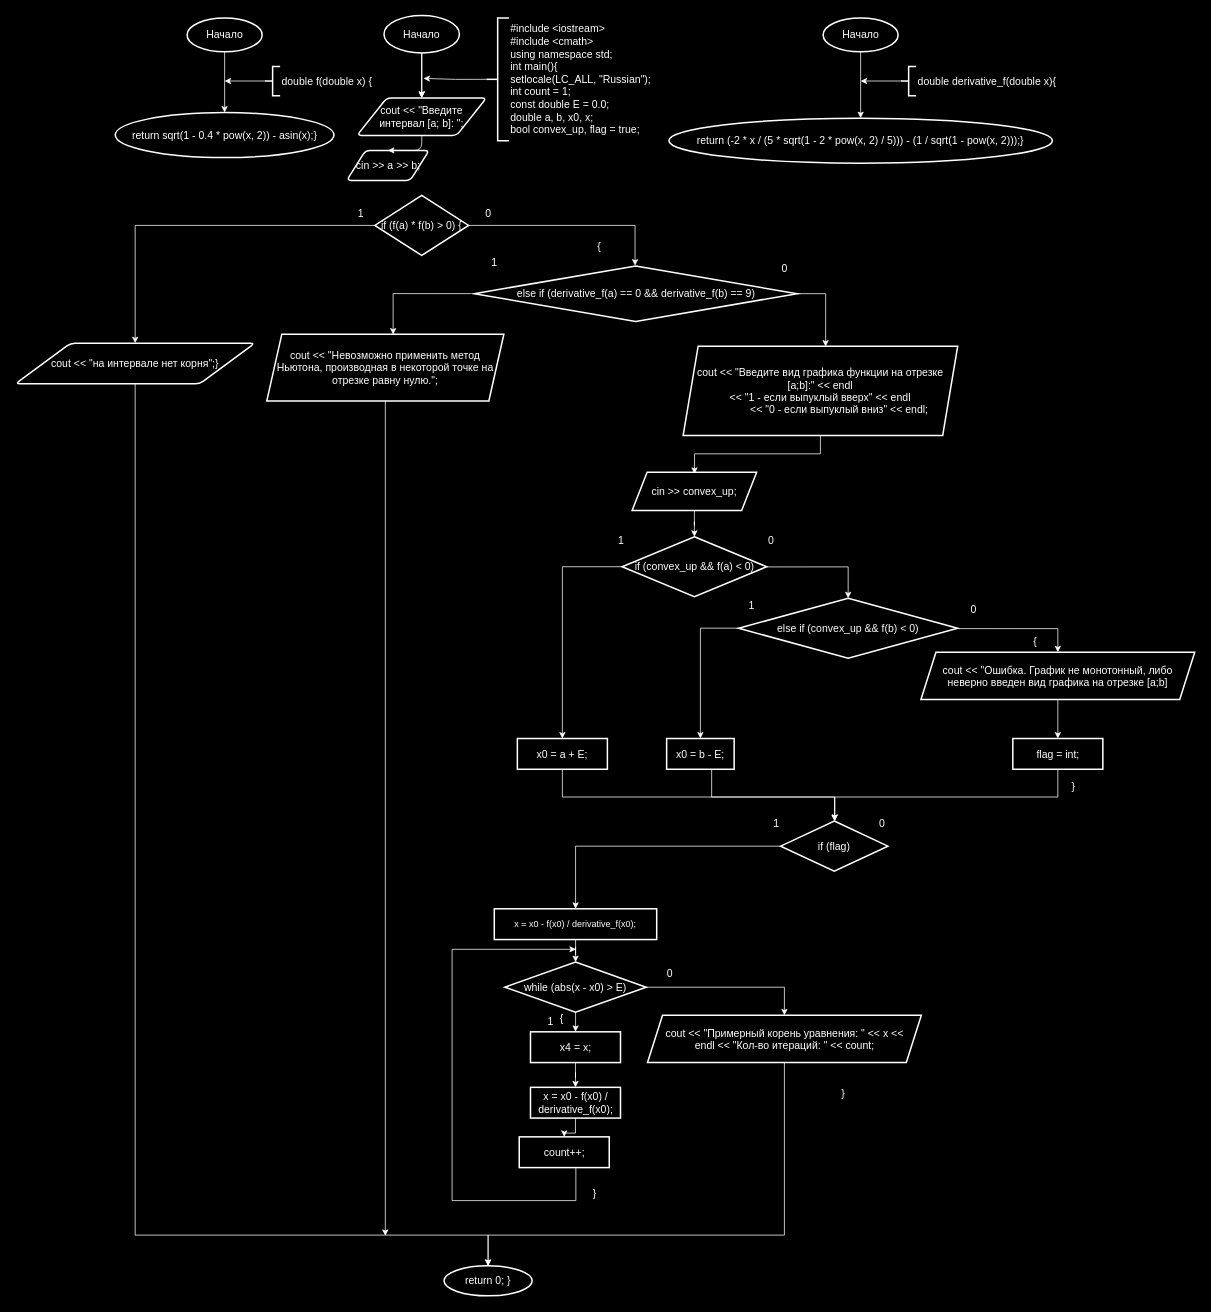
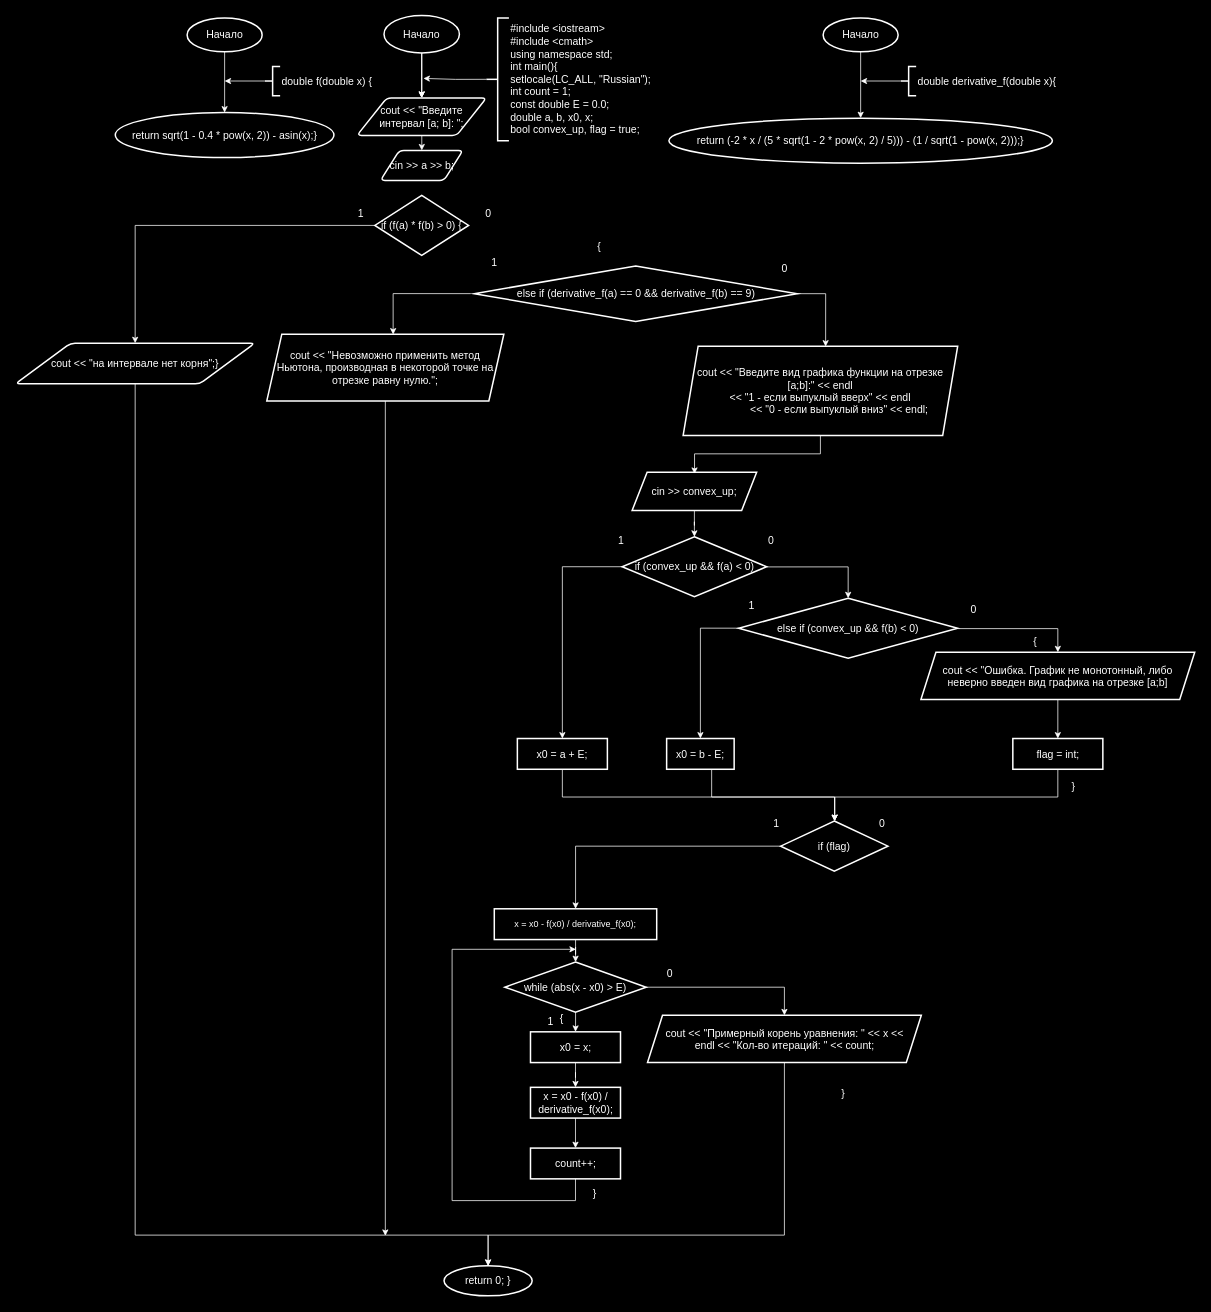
(388, 165) -> (422, 165)
(553, 225) -> none
(576, 1047) -> (576, 1047)
(564, 1152) -> (575, 1163)
